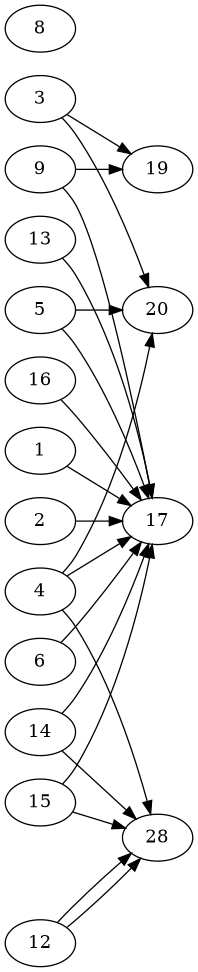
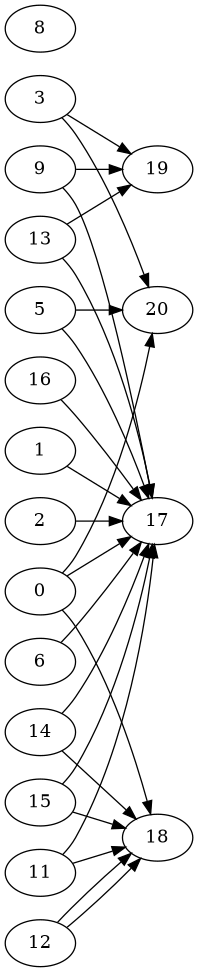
none -> (93, 208)
(40, 591) -> (40, 591)
(158, 838) -> (158, 838)
none -> (40, 873)
